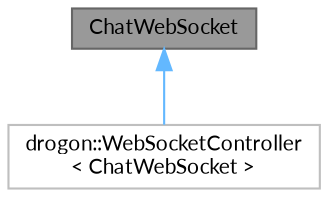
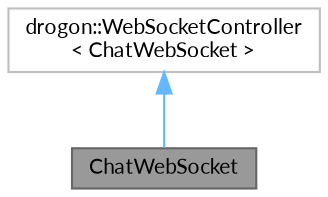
(164, 98) -> (164, 121)
